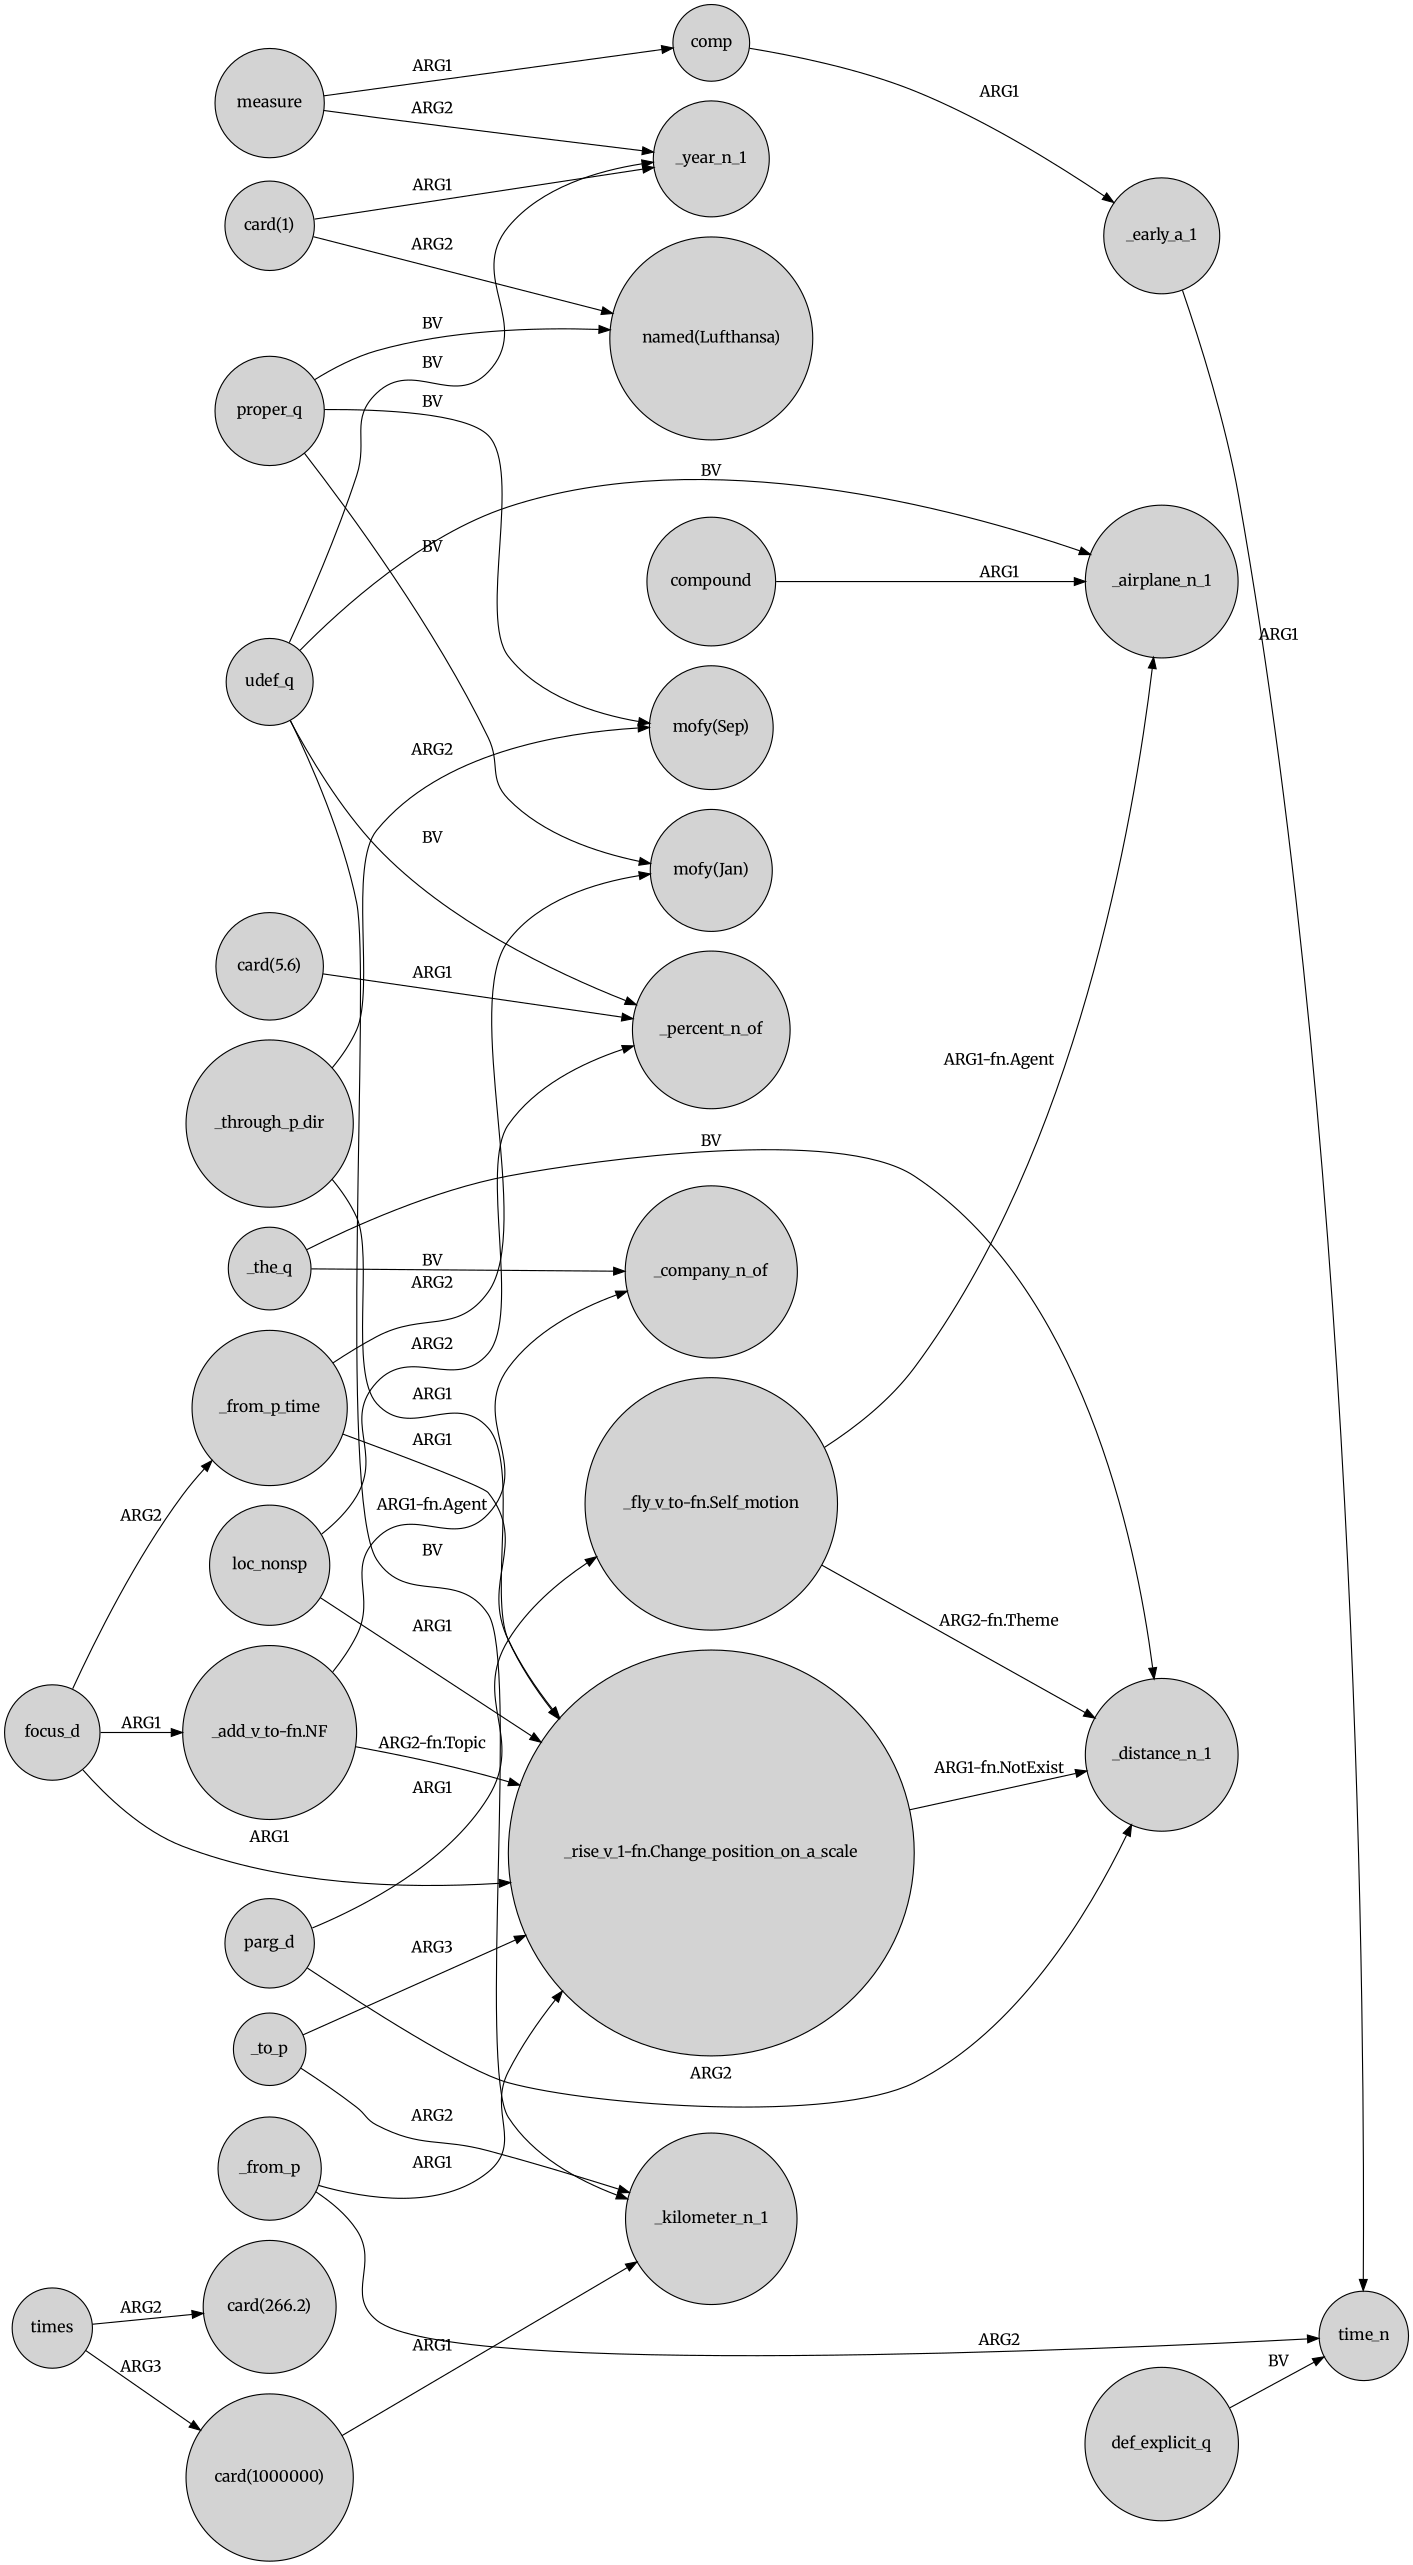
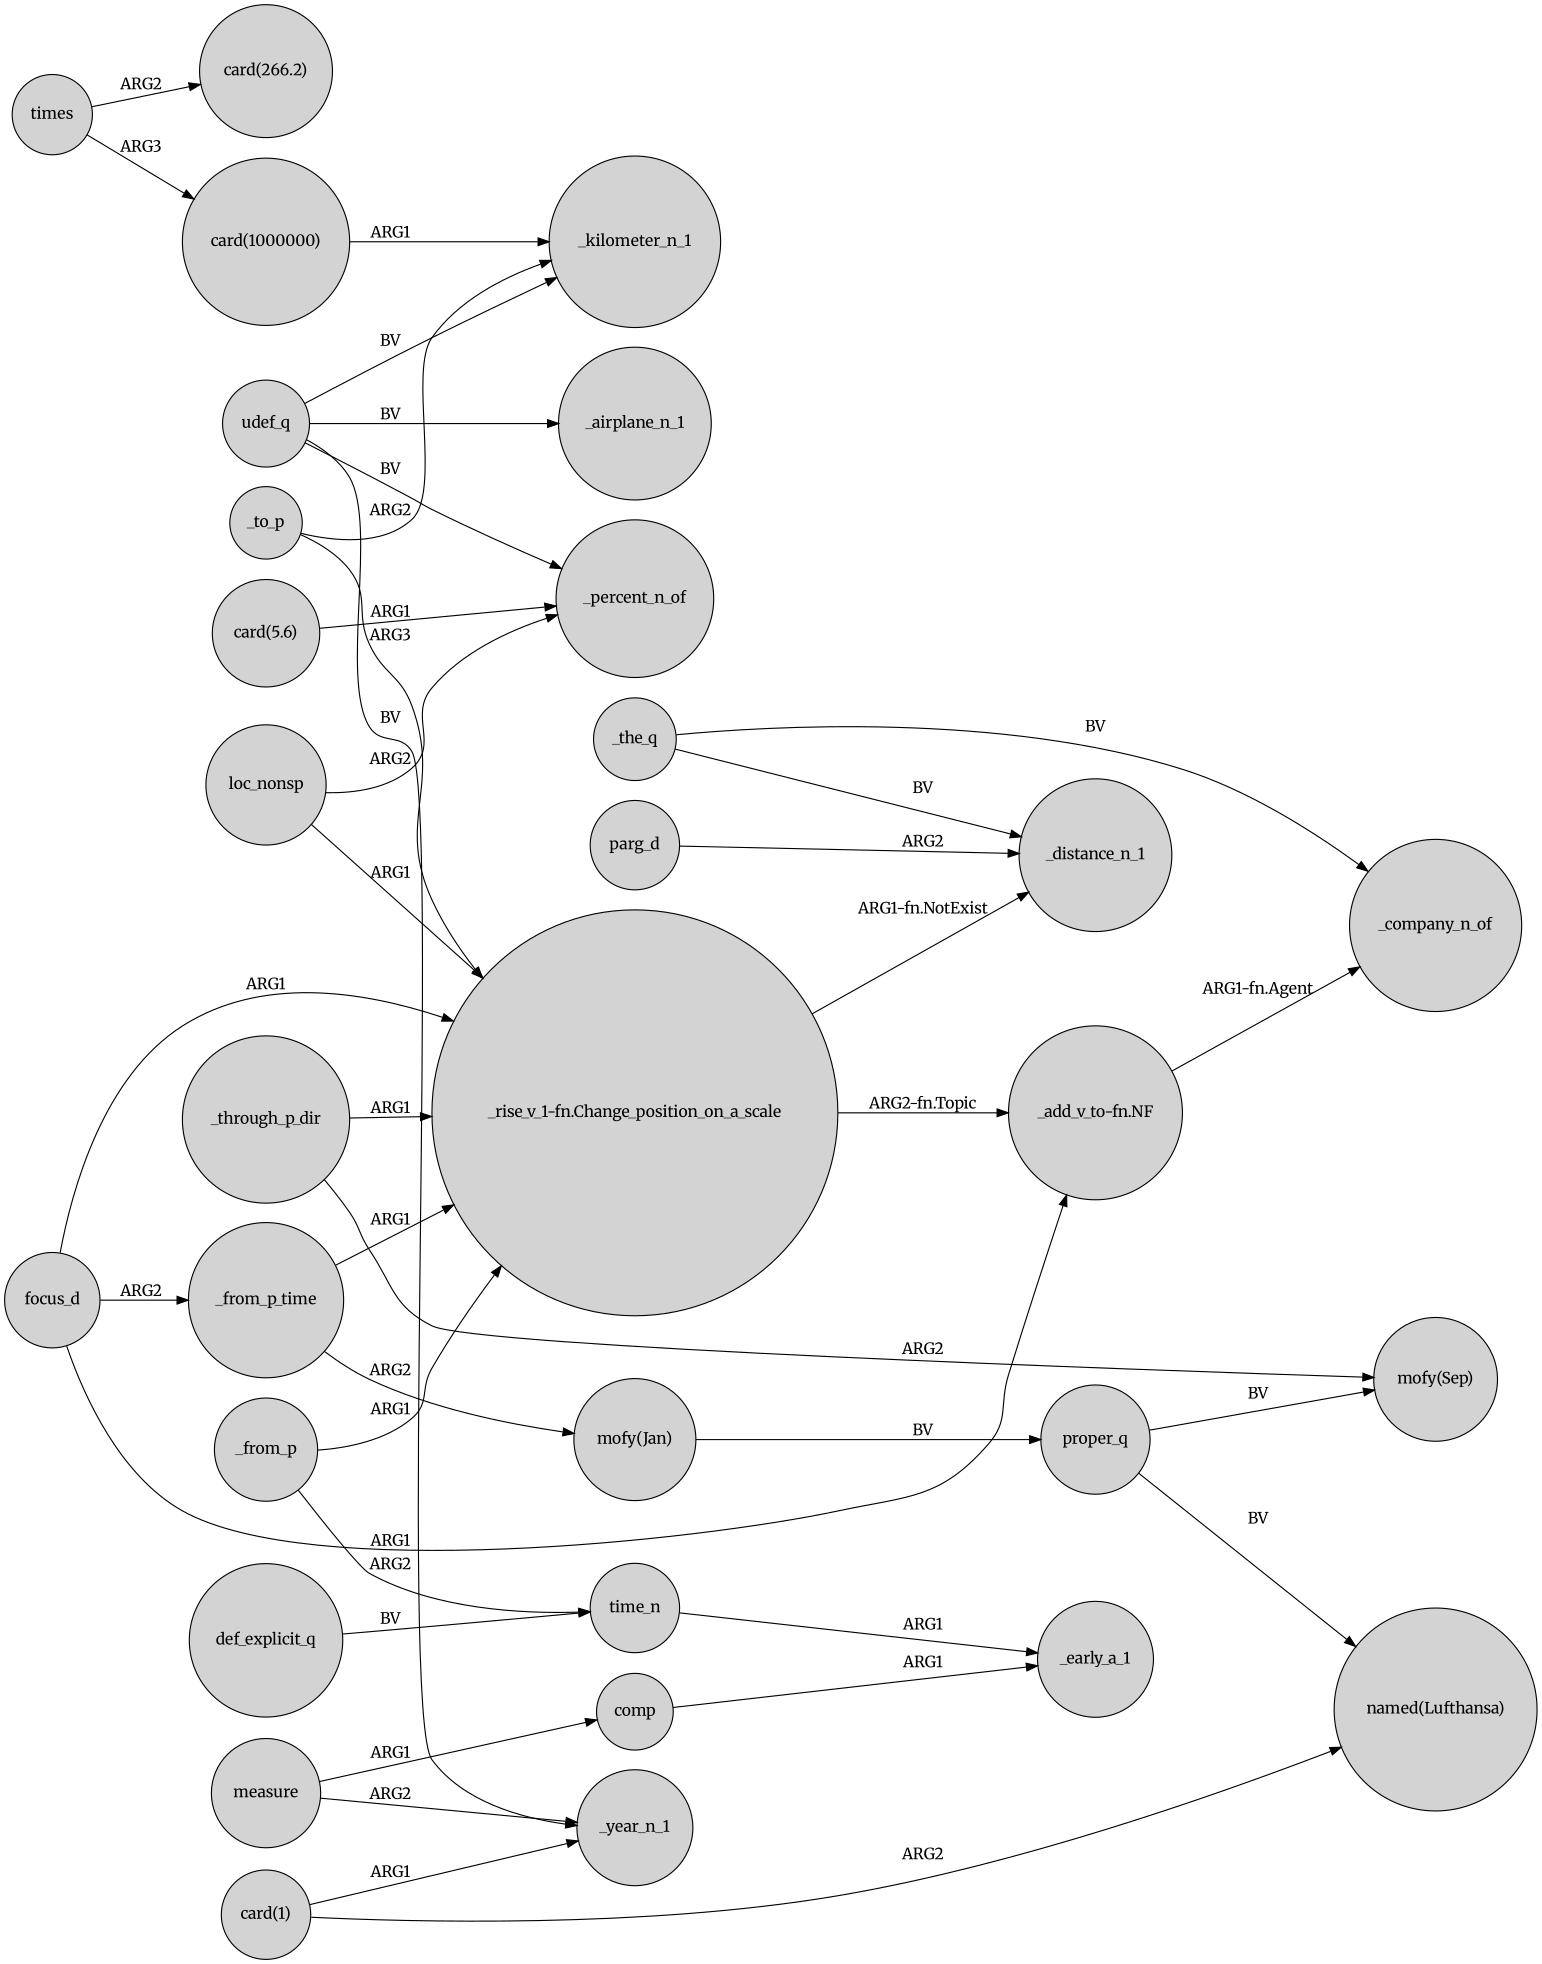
(711, 582) -> none
(459, 682) -> (863, 1440)
(1330, 1279) -> (853, 1632)
(711, 1504) -> none
(433, 1762) -> (918, 1113)
